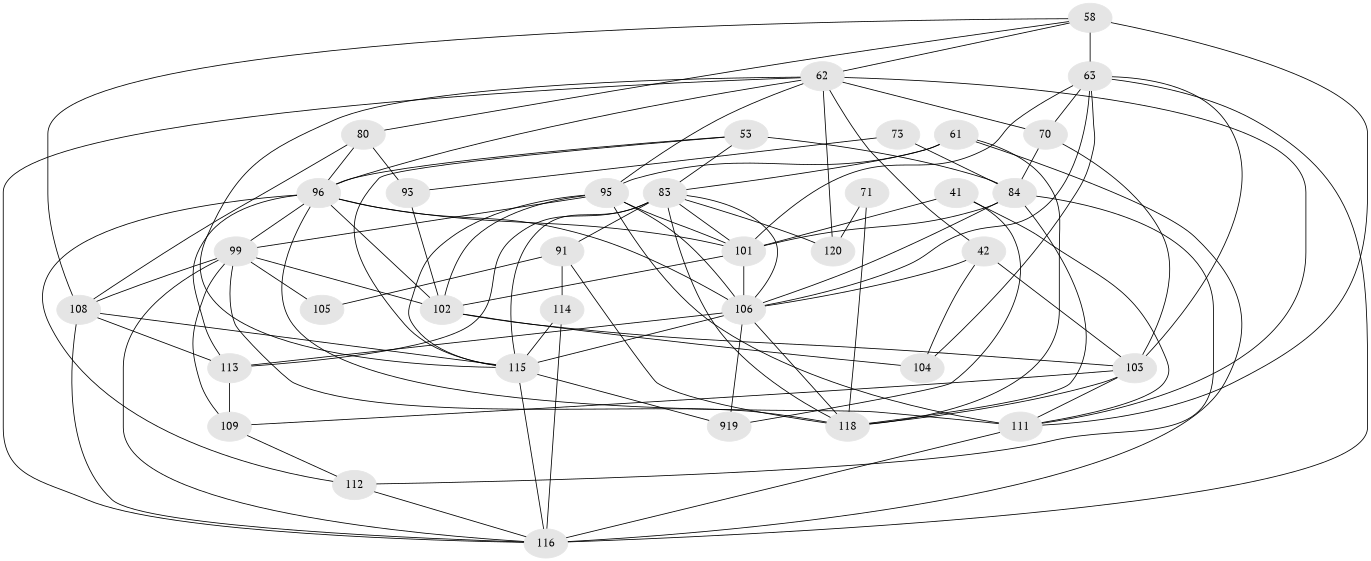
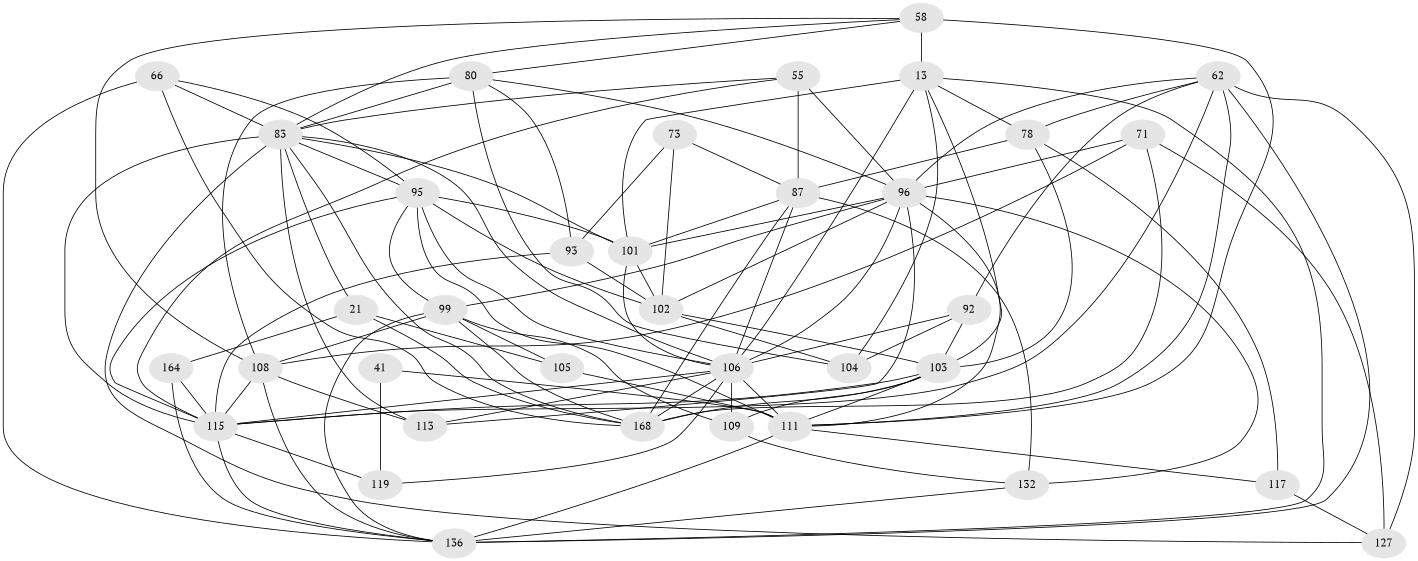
(956, 47) -> (591, 41)
(1090, 76) -> (921, 76)
none -> (376, 105)
(708, 125) -> (349, 164)
(746, 135) -> (798, 76)
(956, 135) -> (157, 76)
(1046, 135) -> (1028, 135)
none -> (1024, 164)
(1015, 193) -> (798, 193)
(859, 220) -> none
(562, 251) -> (356, 310)
(833, 251) -> (1384, 543)
(984, 251) -> (969, 310)
(339, 281) -> (668, 222)
none -> (352, 287)
none -> (605, 299)
(562, 310) -> (171, 368)
none -> (720, 316)
none -> (755, 391)
none -> (678, 394)
(230, 398) -> (732, 393)
none -> (579, 405)
(729, 427) -> (380, 485)
(848, 427) -> (642, 427)
(354, 485) -> (1027, 485)
none -> (1278, 485)
(546, 543) -> (454, 543)
